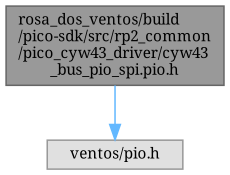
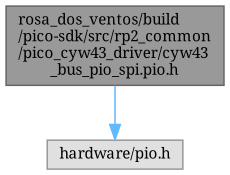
(115, 155) -> (115, 155)
